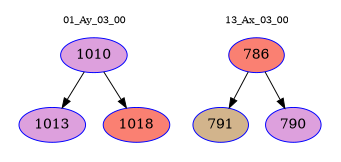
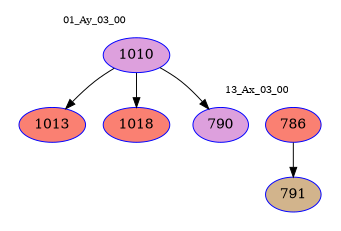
(273, 86) -> (191, 90)
(52, 125) -> (52, 125)
